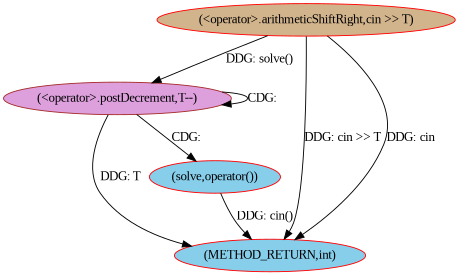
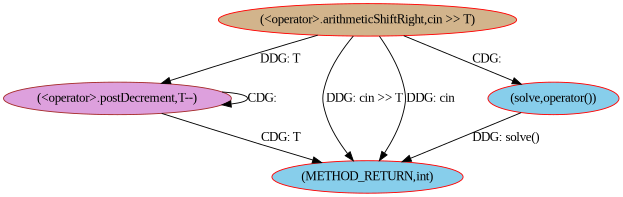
(260, 59) -> (280, 59)
(163, 135) -> (458, 58)
(121, 177) -> (281, 138)
(265, 216) -> (506, 138)
